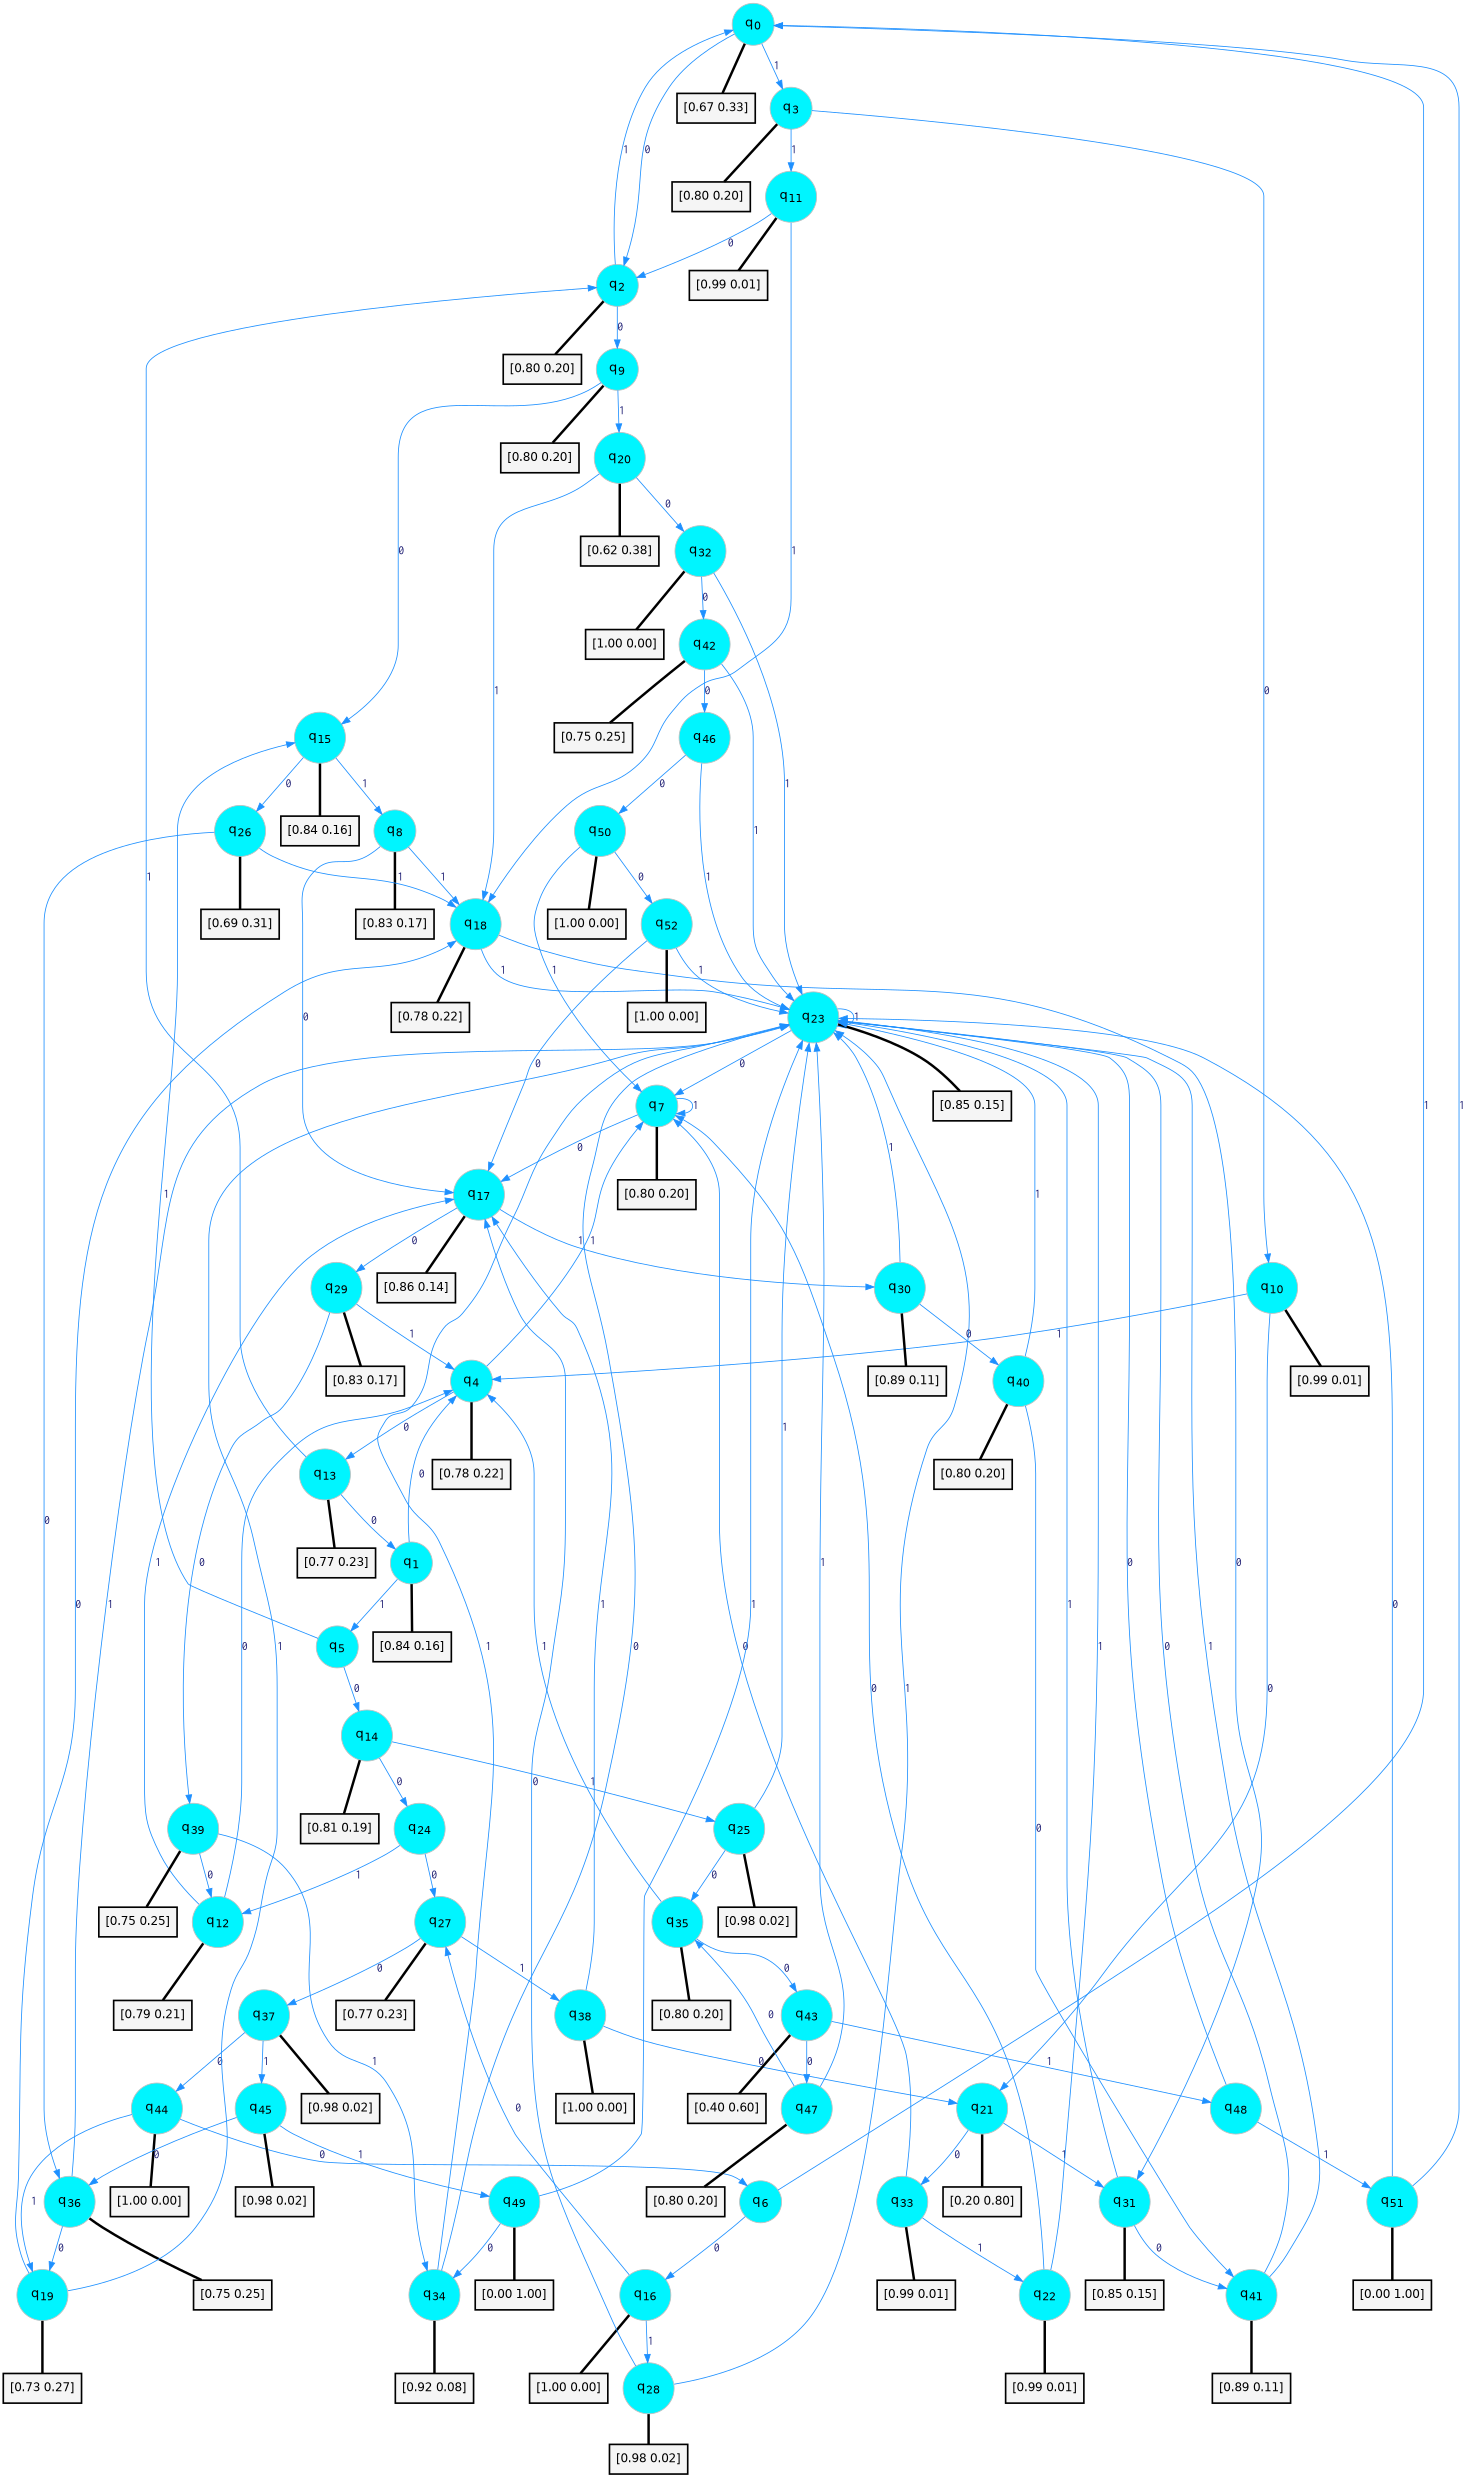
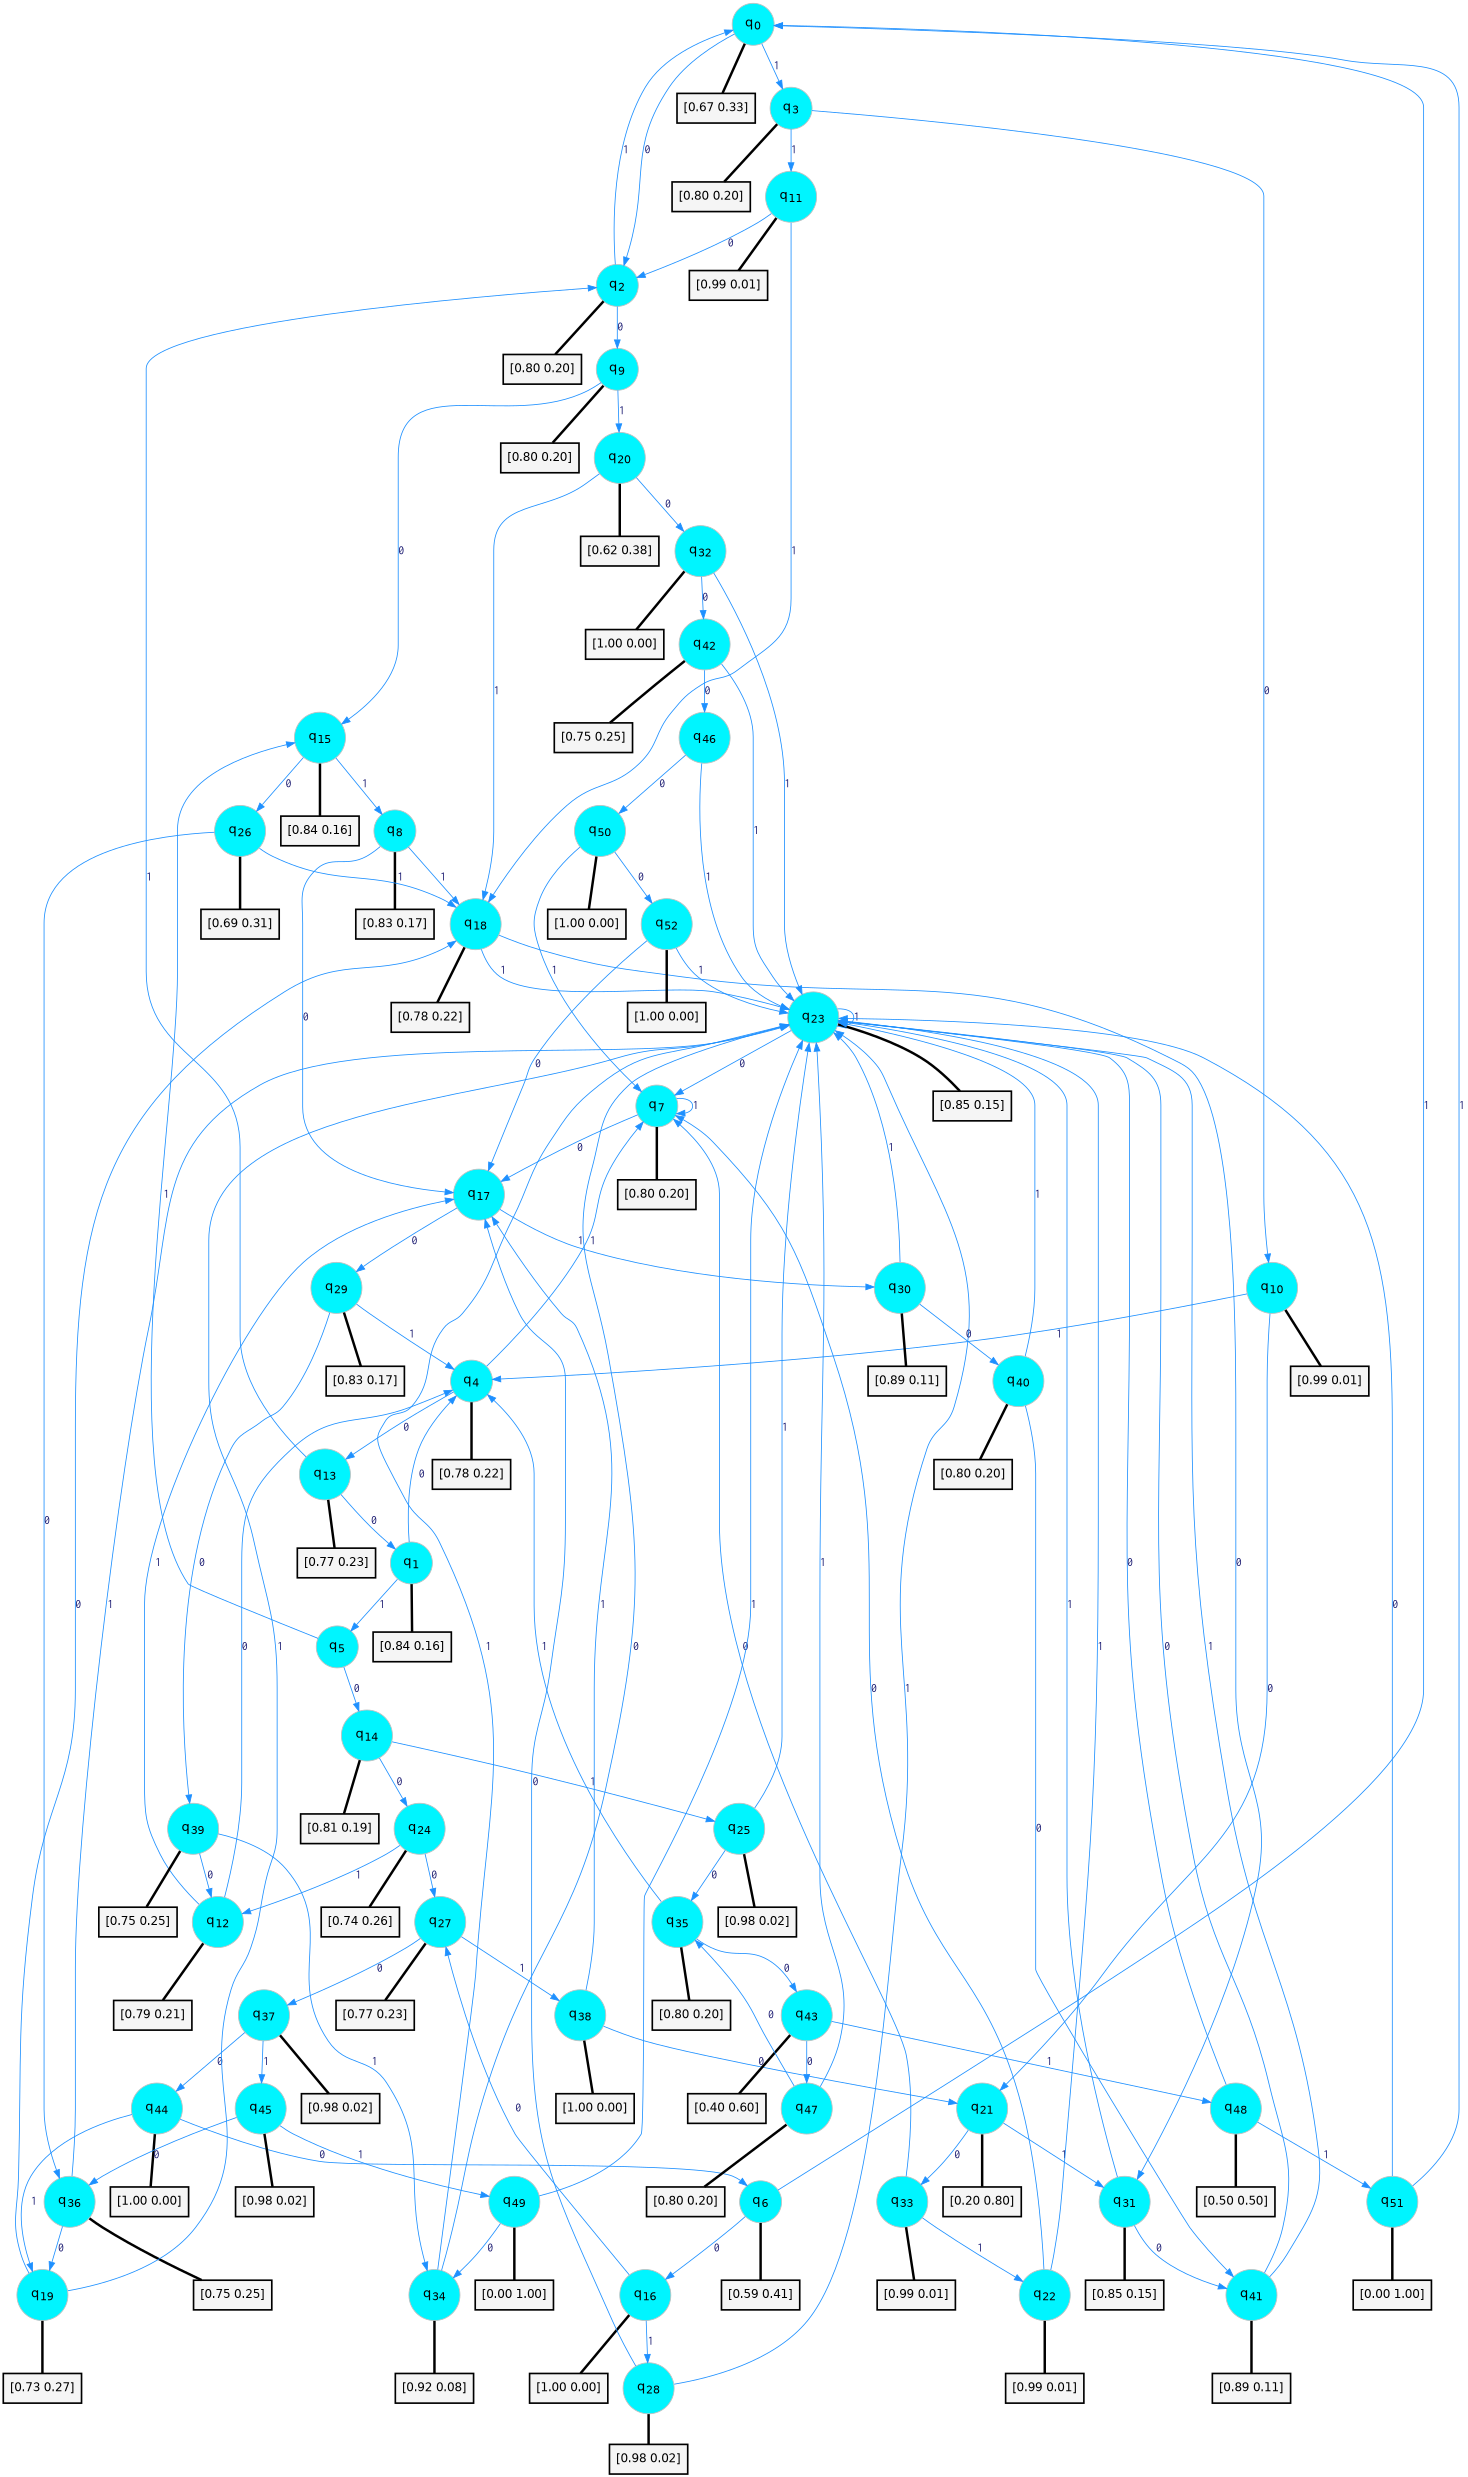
(416, 1288) -> none
none -> (360, 1922)
none -> (1236, 2202)
none -> (761, 2295)
